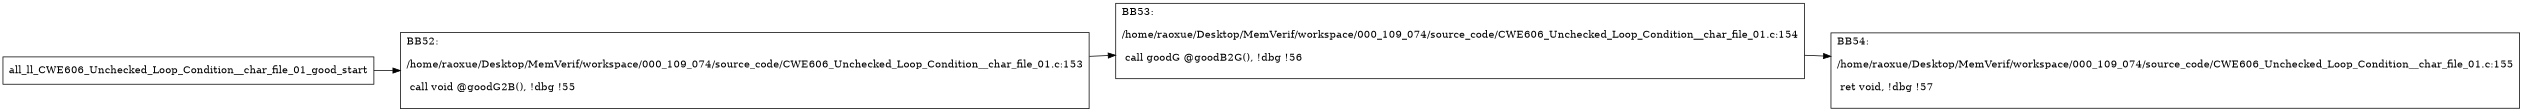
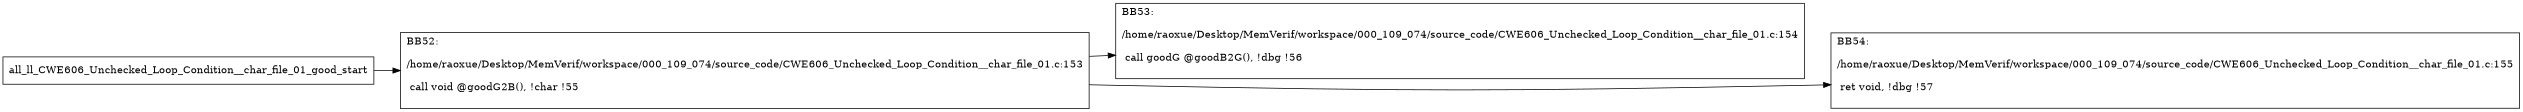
(1814, 56) -> (1456, 90)
(491, 87) -> (493, 87)
